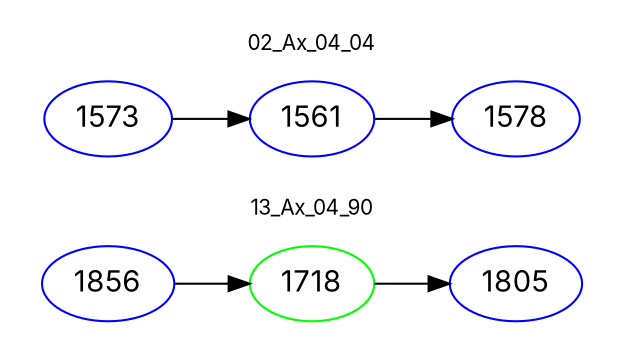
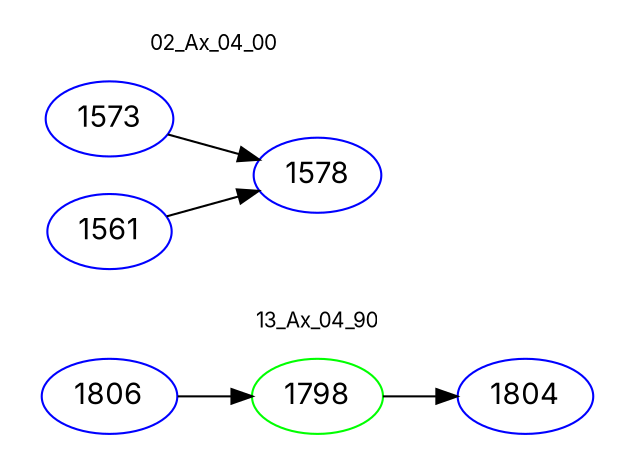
(312, 45) -> (214, 45)
(200, 119) -> (204, 144)
(108, 284) -> (110, 396)
(312, 284) -> (317, 396)
(516, 284) -> (525, 396)
